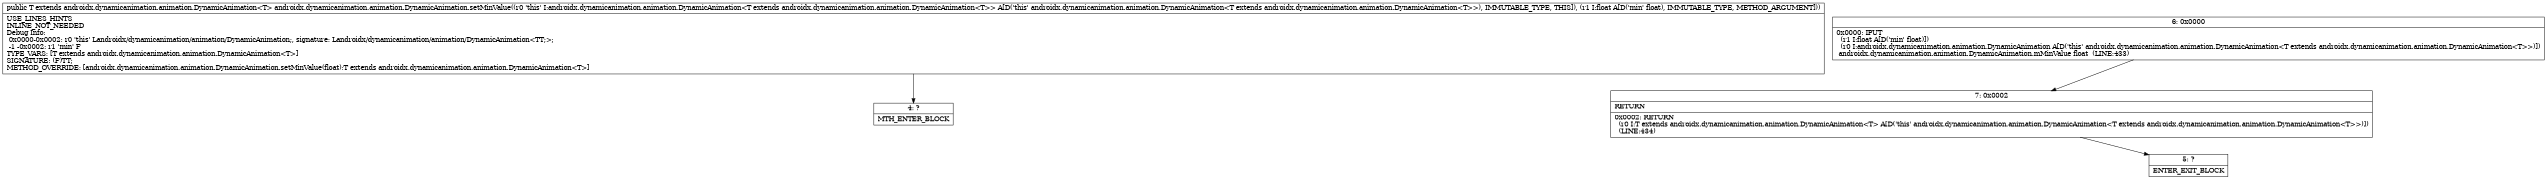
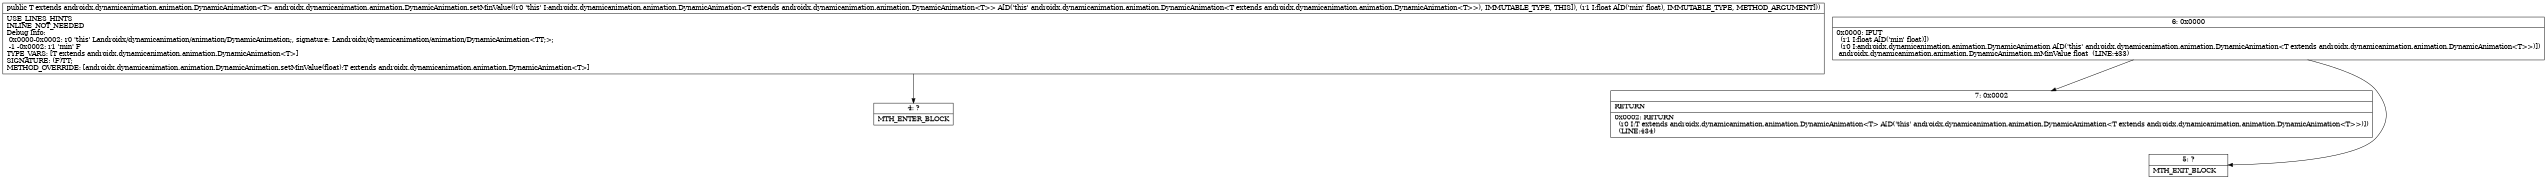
(2112, 145) -> (2368, 144)
(2188, 171) -> (2184, 171)
